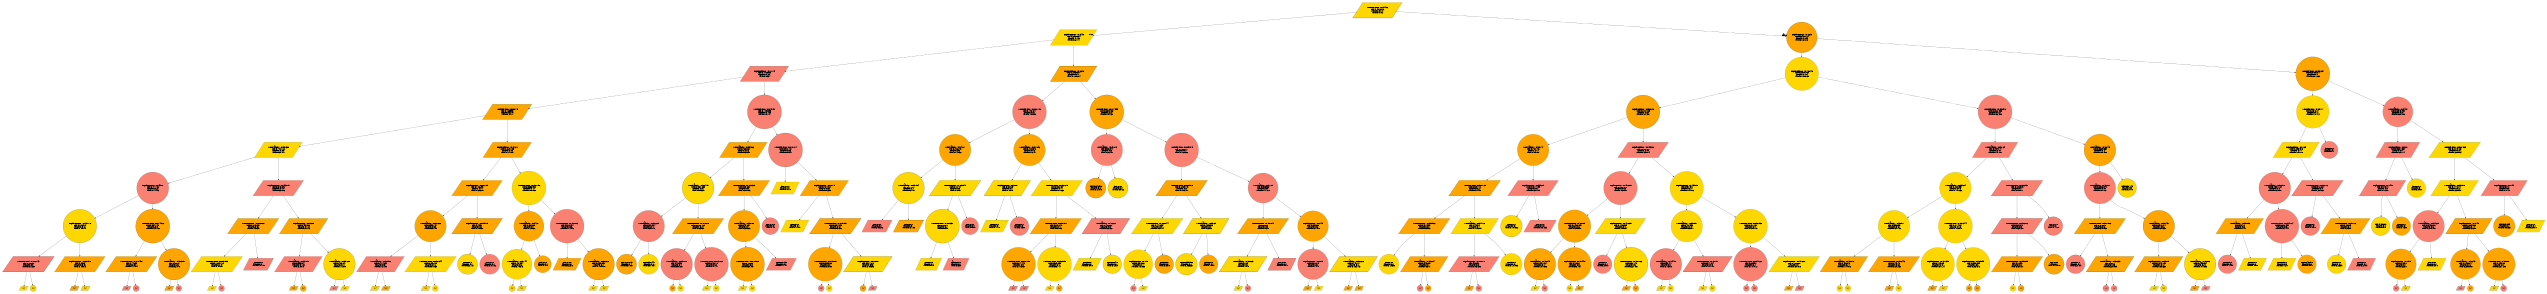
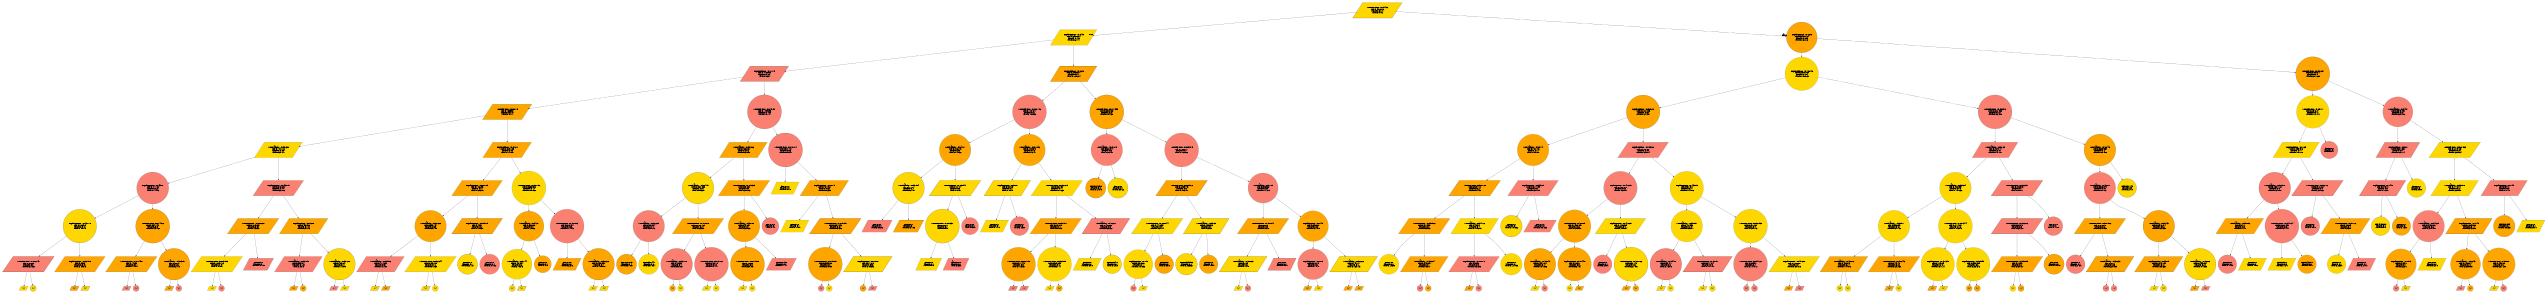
(2054, 264) -> (2054, 264)
